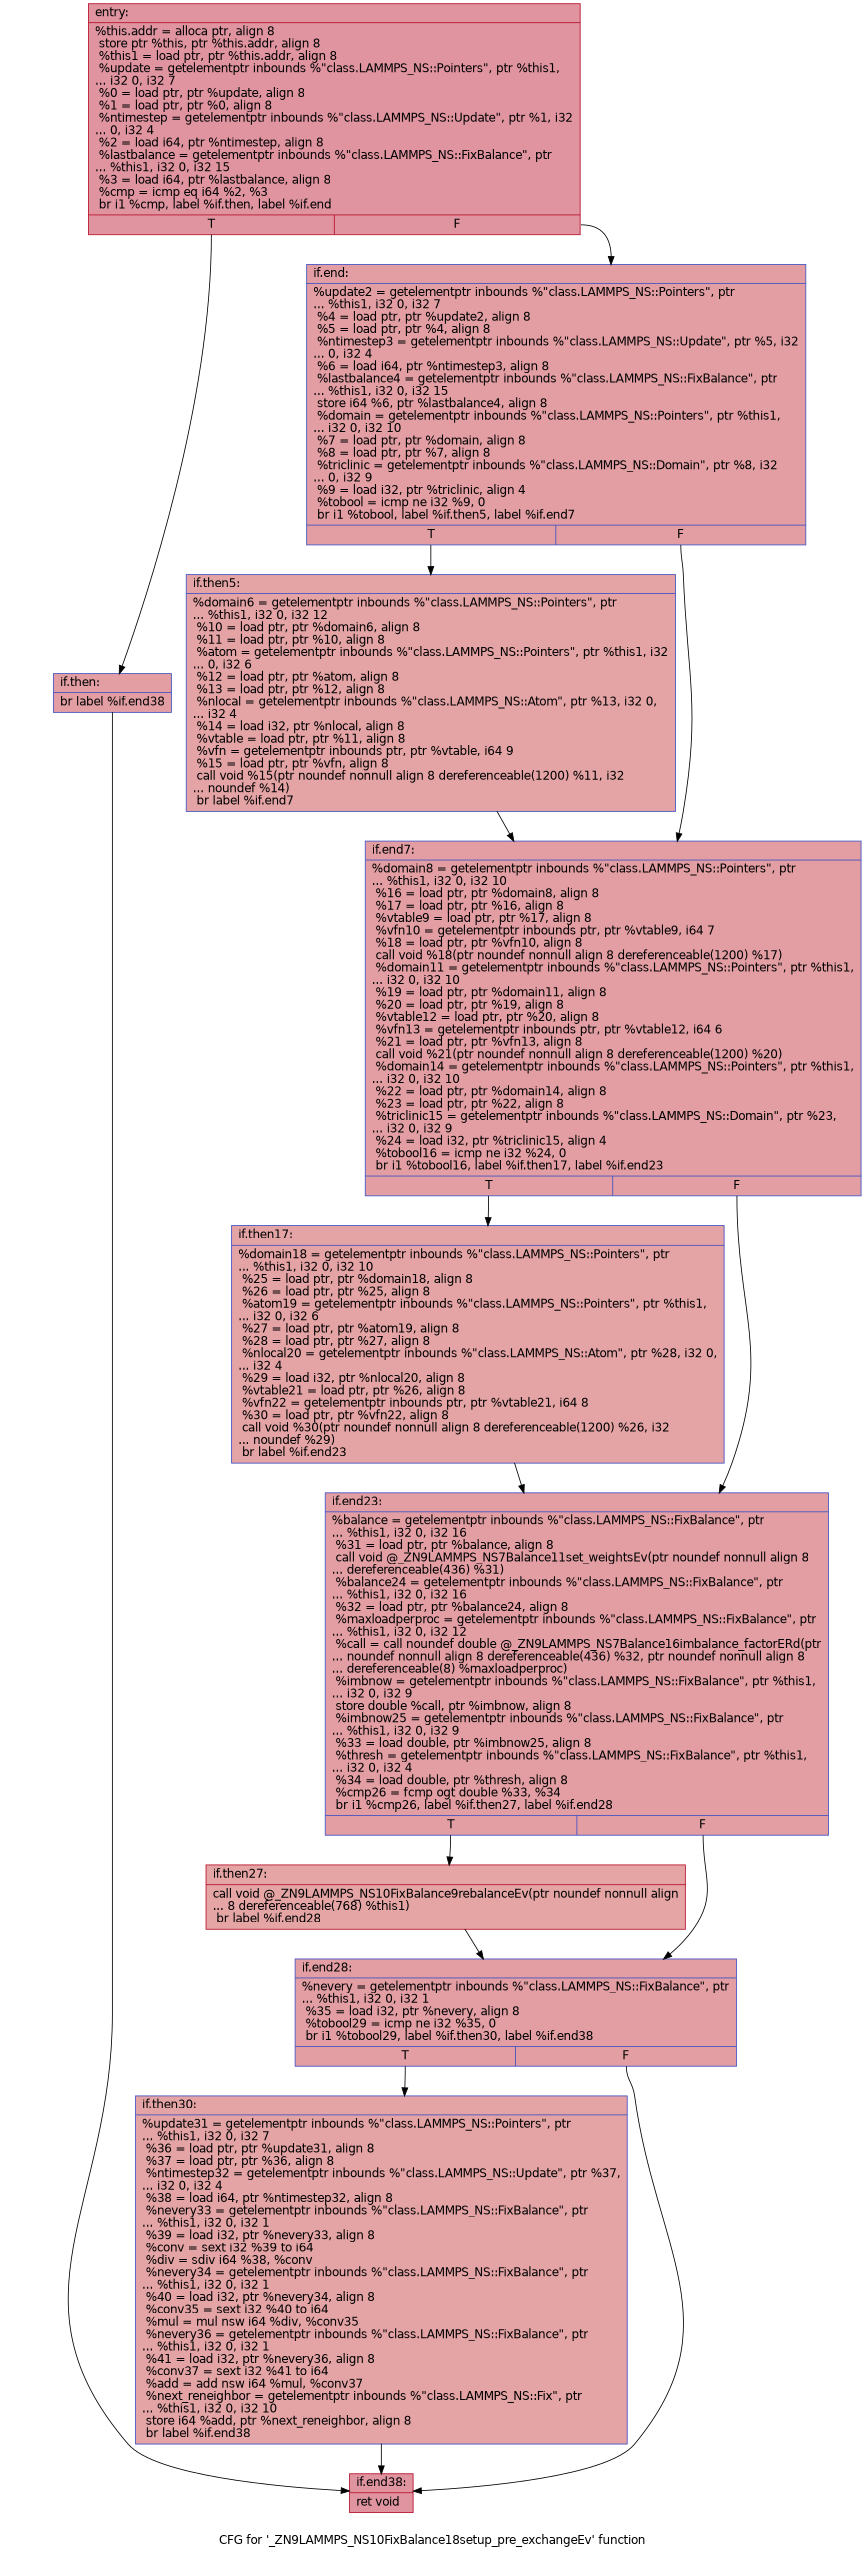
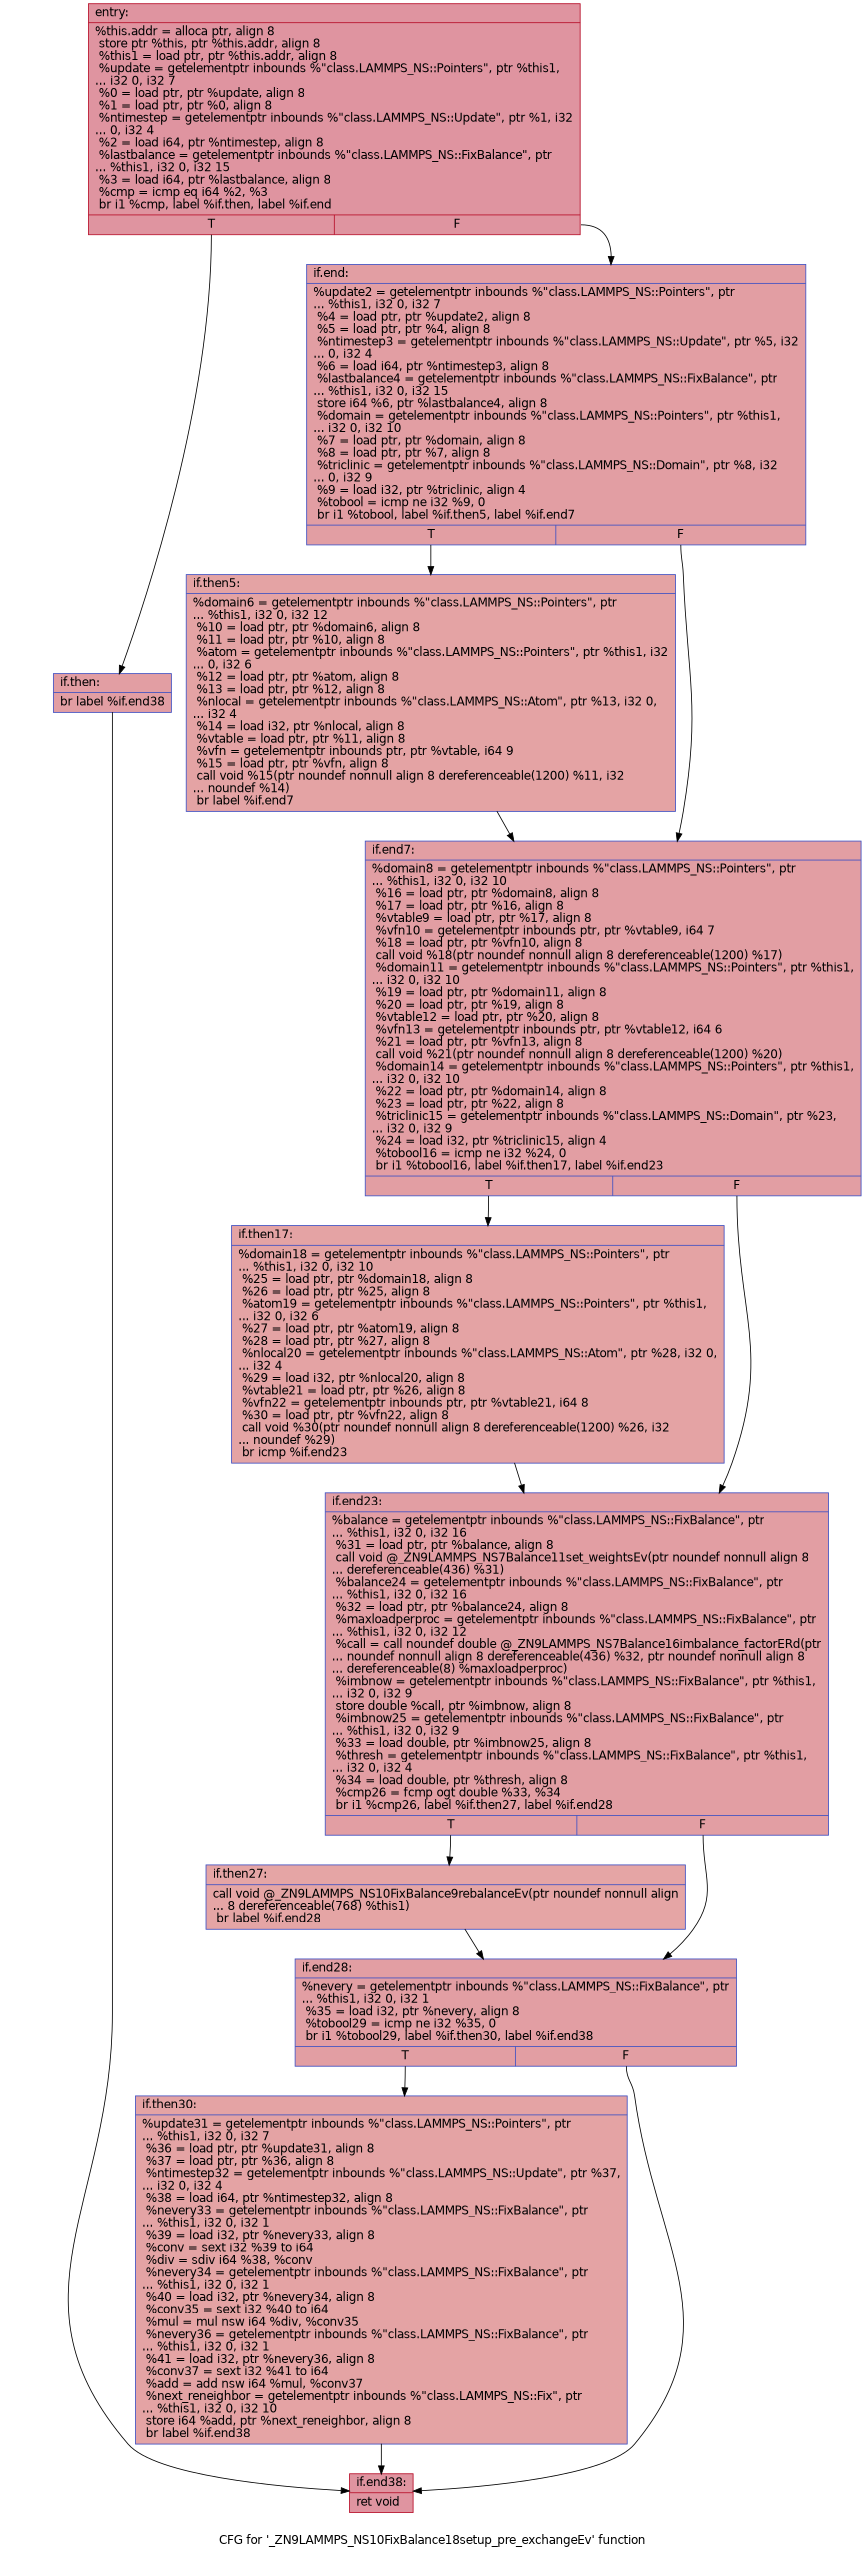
(293, 1453) -> (293, 1453)
(446, 1897) -> (446, 1897)
